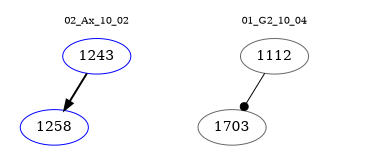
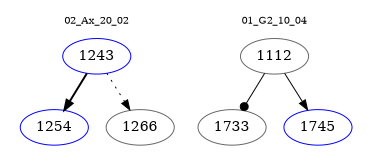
(97, 21) -> (97, 21)
(54, 127) -> (54, 127)
none -> (140, 127)
(232, 127) -> (232, 127)
none -> (318, 127)
